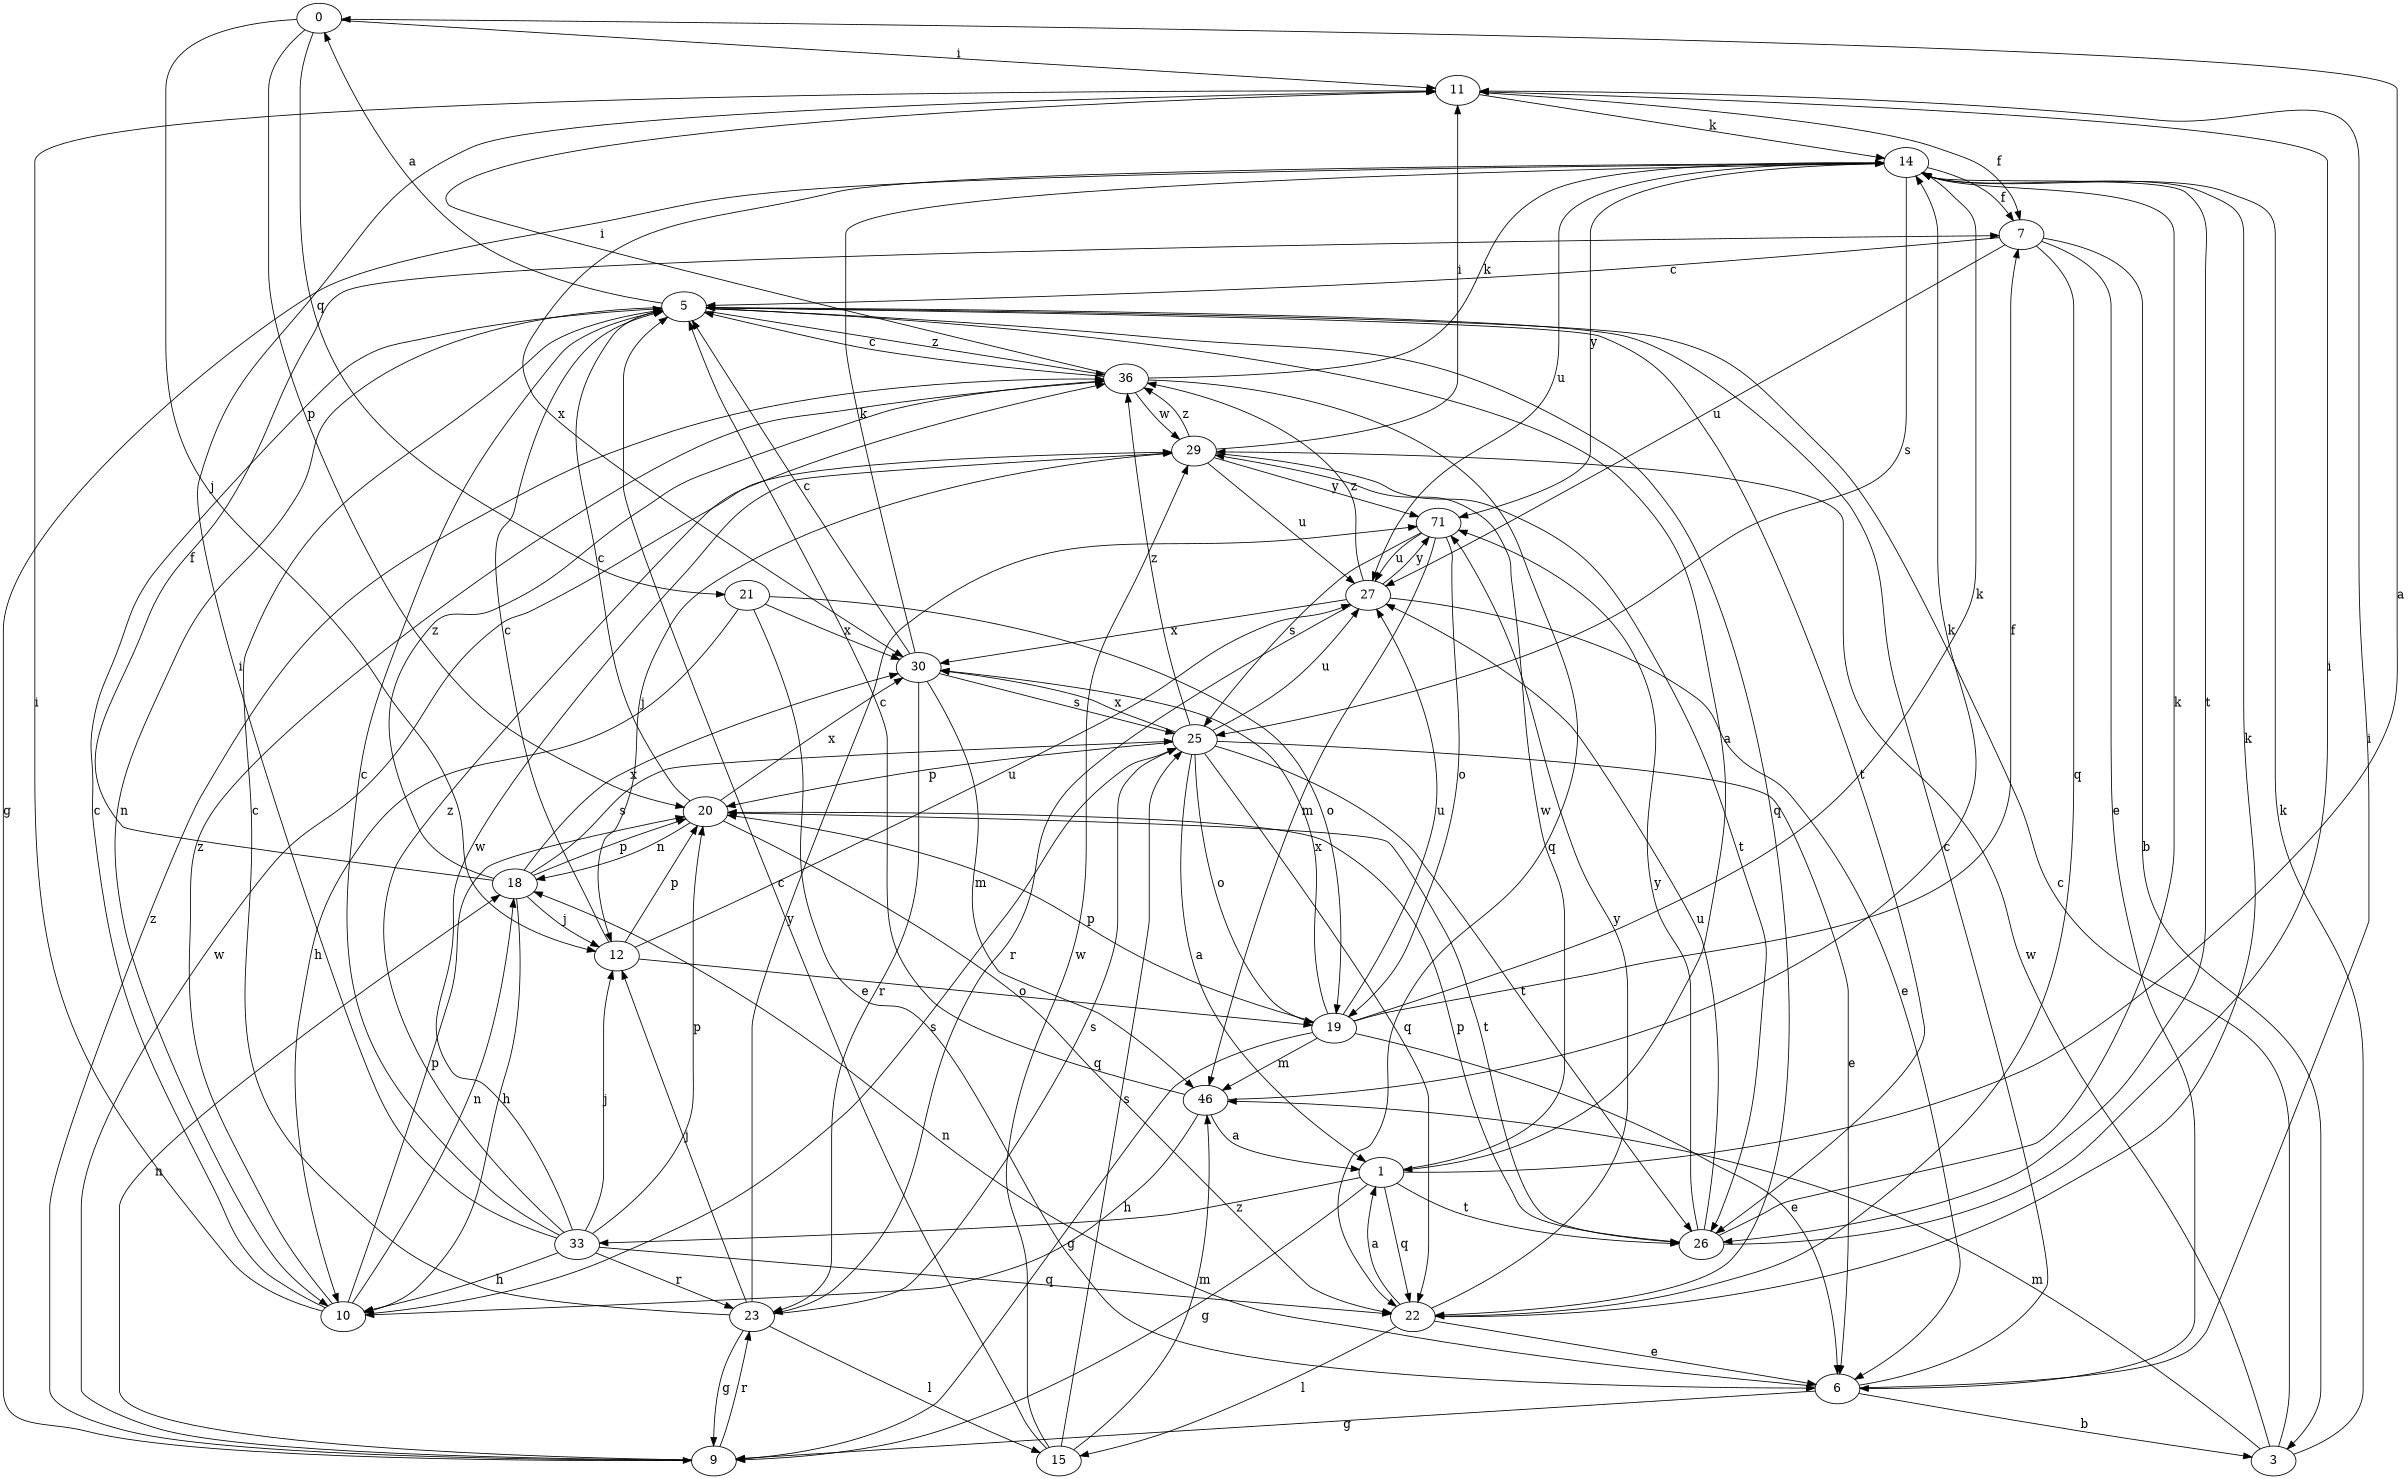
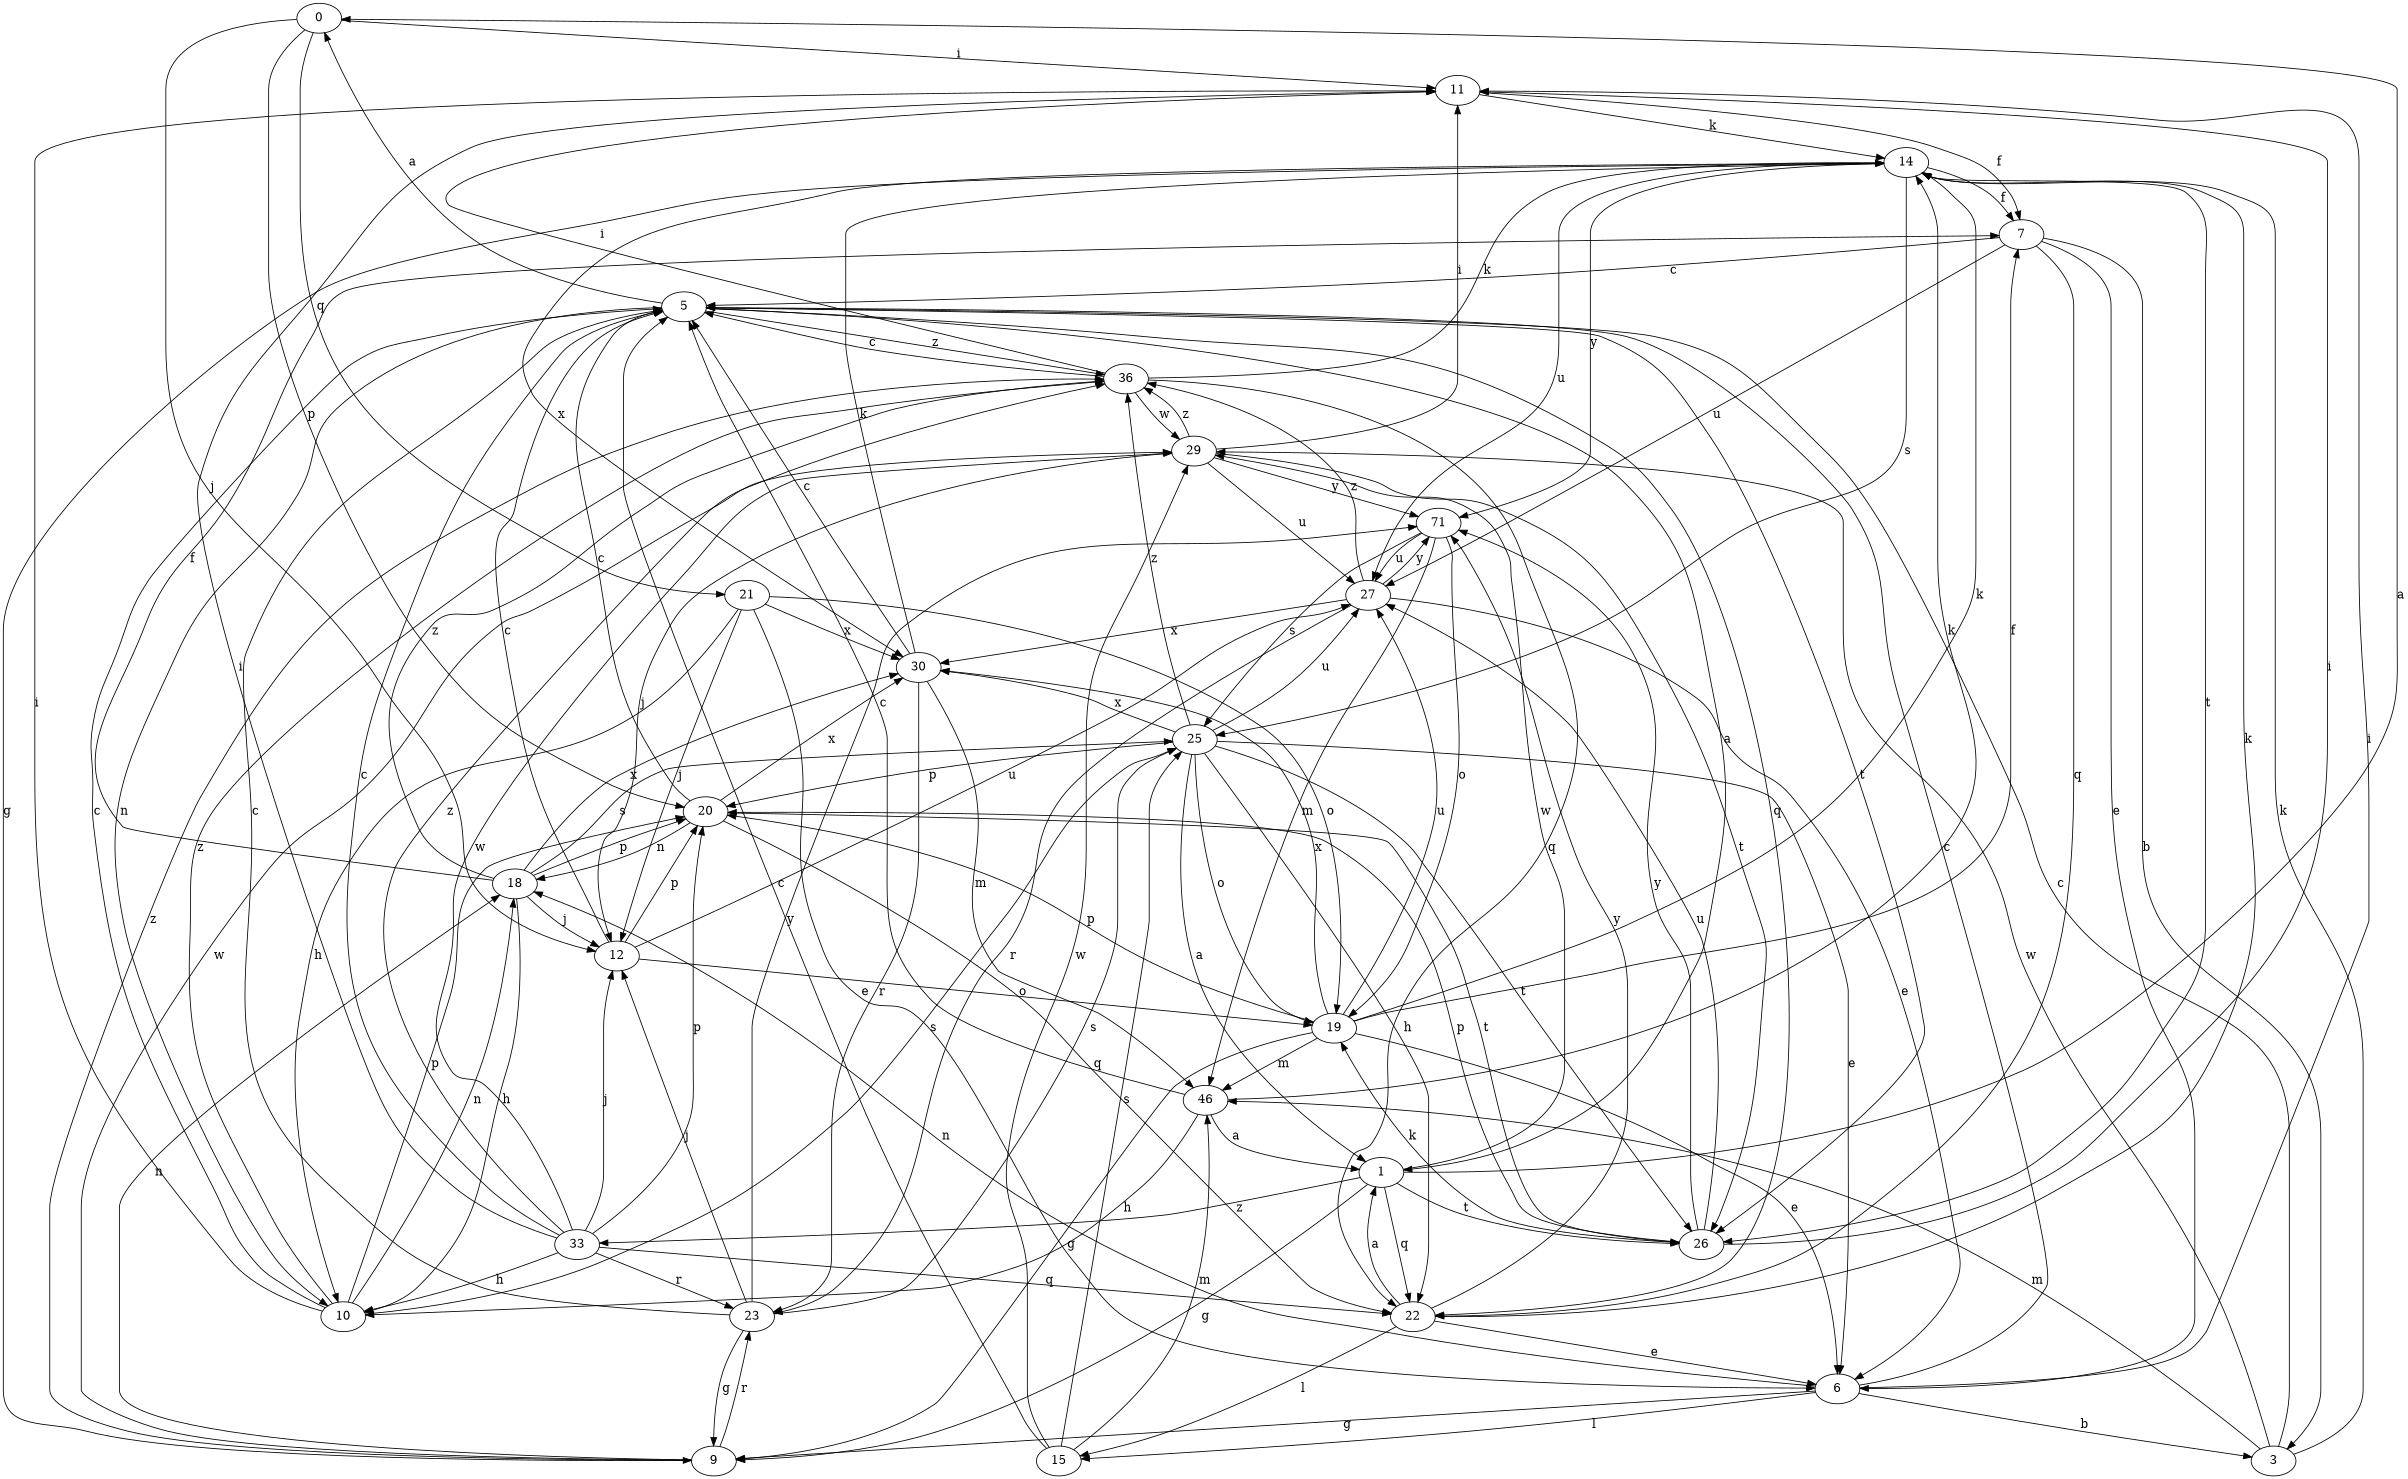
(1053, 702) -> none
(2174, 743) -> (1478, 1205)
none -> (681, 762)
(1408, 1028) -> (1408, 1028)
(900, 1390) -> (1453, 1433)
